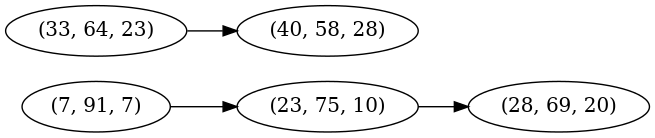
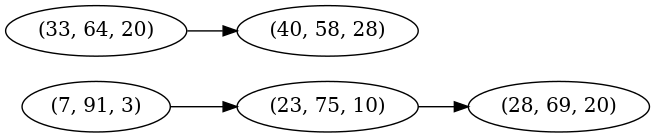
(96, 31) -> (96, 31)
(96, 107) -> (96, 107)
